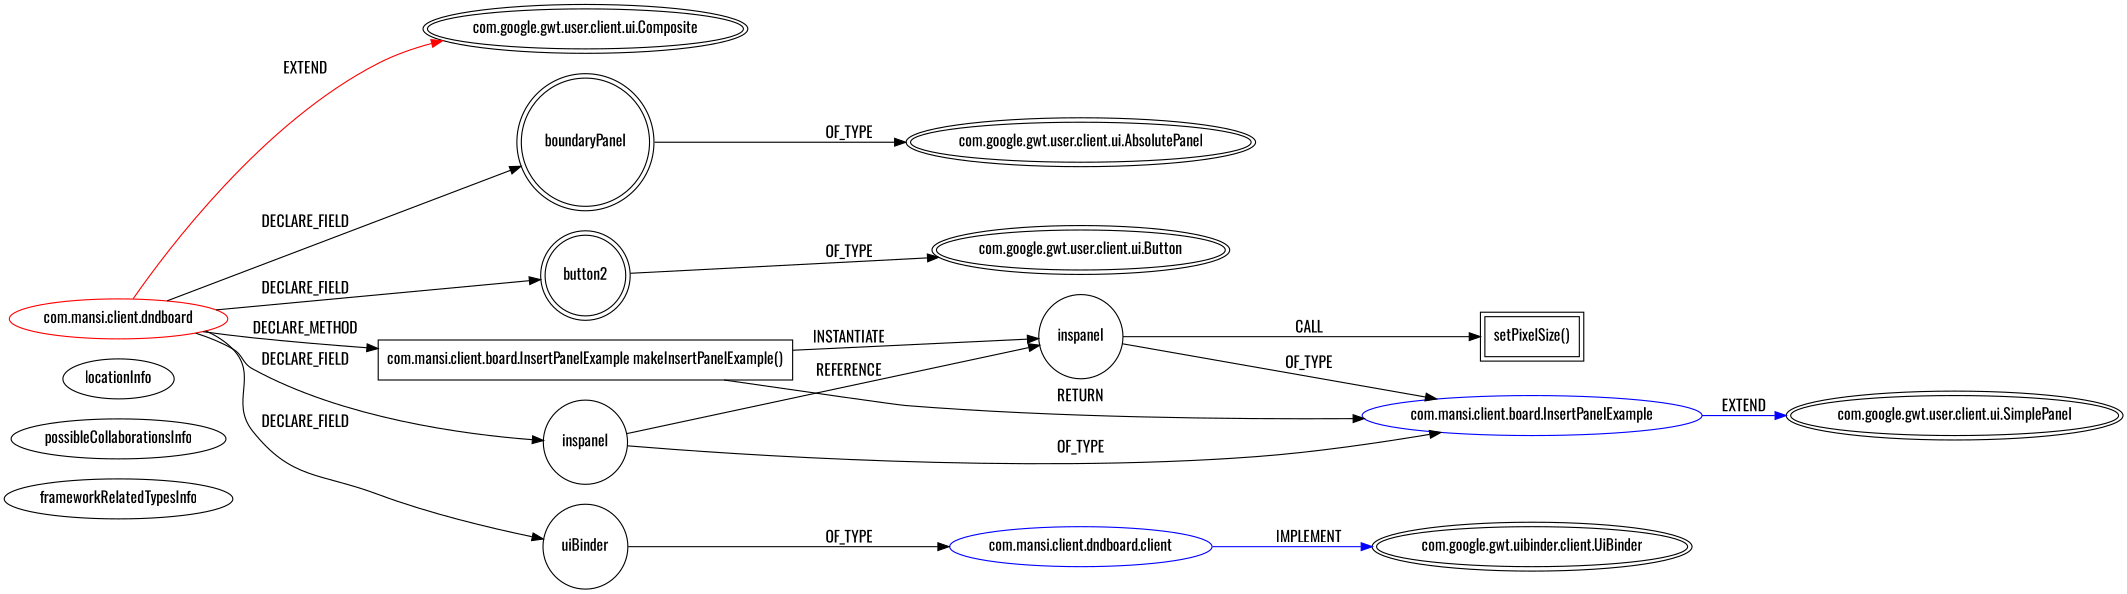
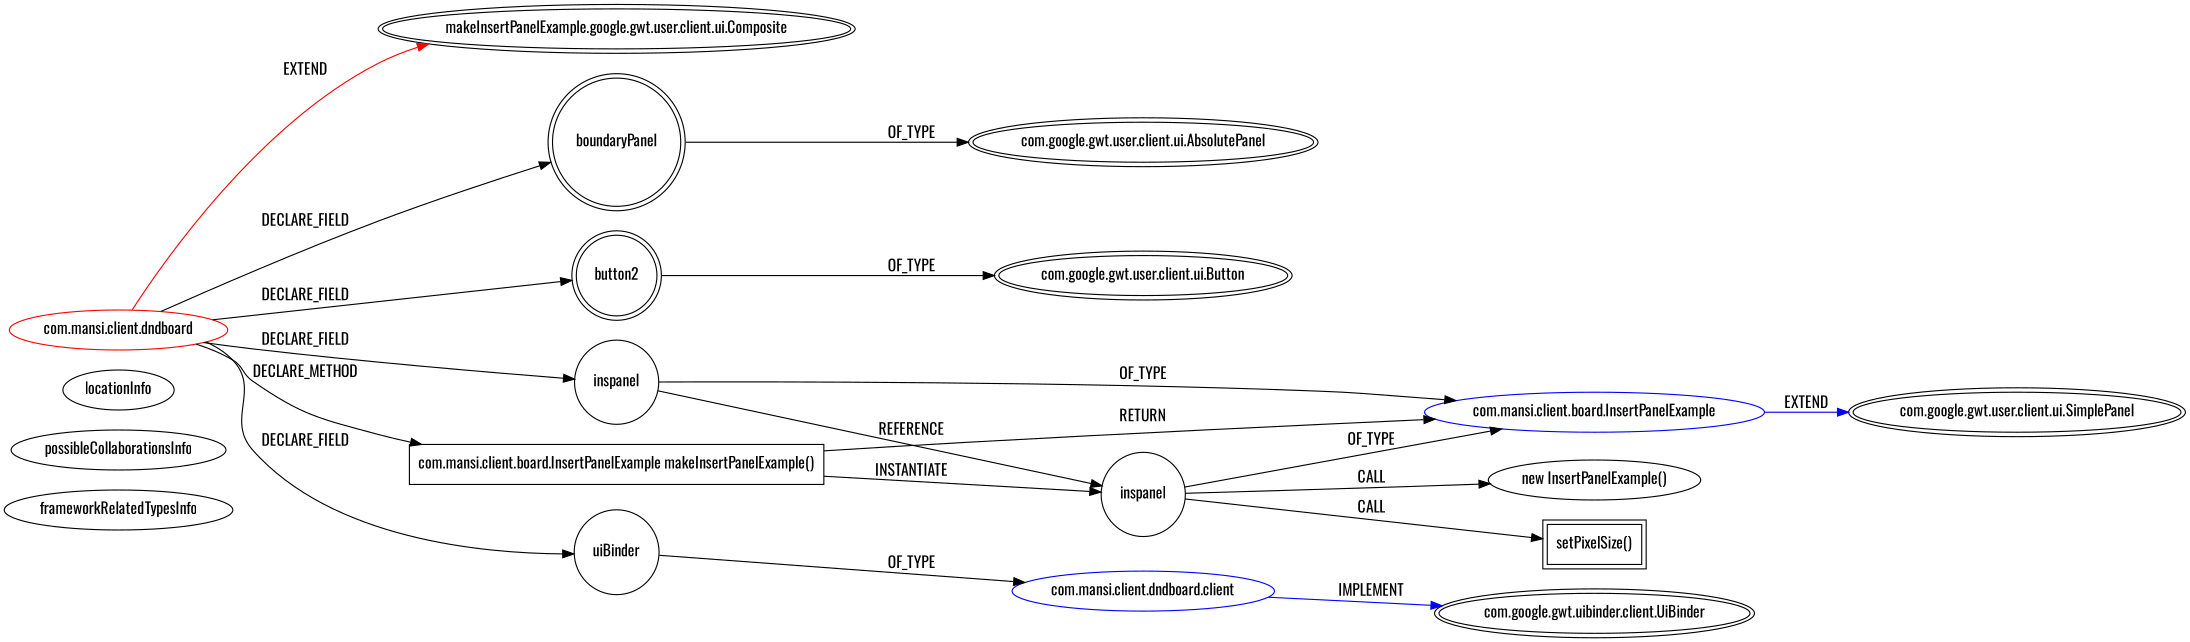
(585, 29) -> (617, 29)
none -> (1595, 480)
